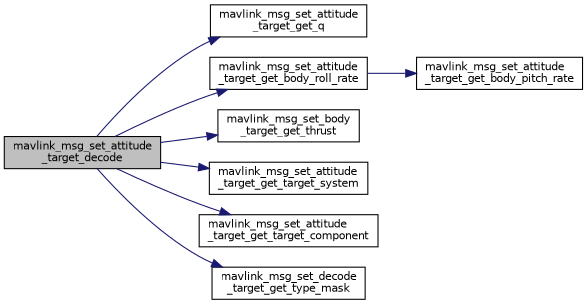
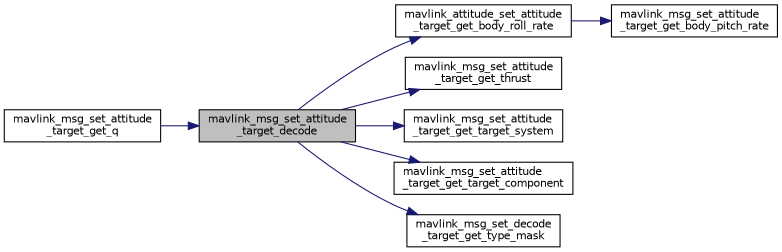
(289, 73) -> (483, 21)
(149, 84) -> (174, 126)
(289, 126) -> (483, 73)
